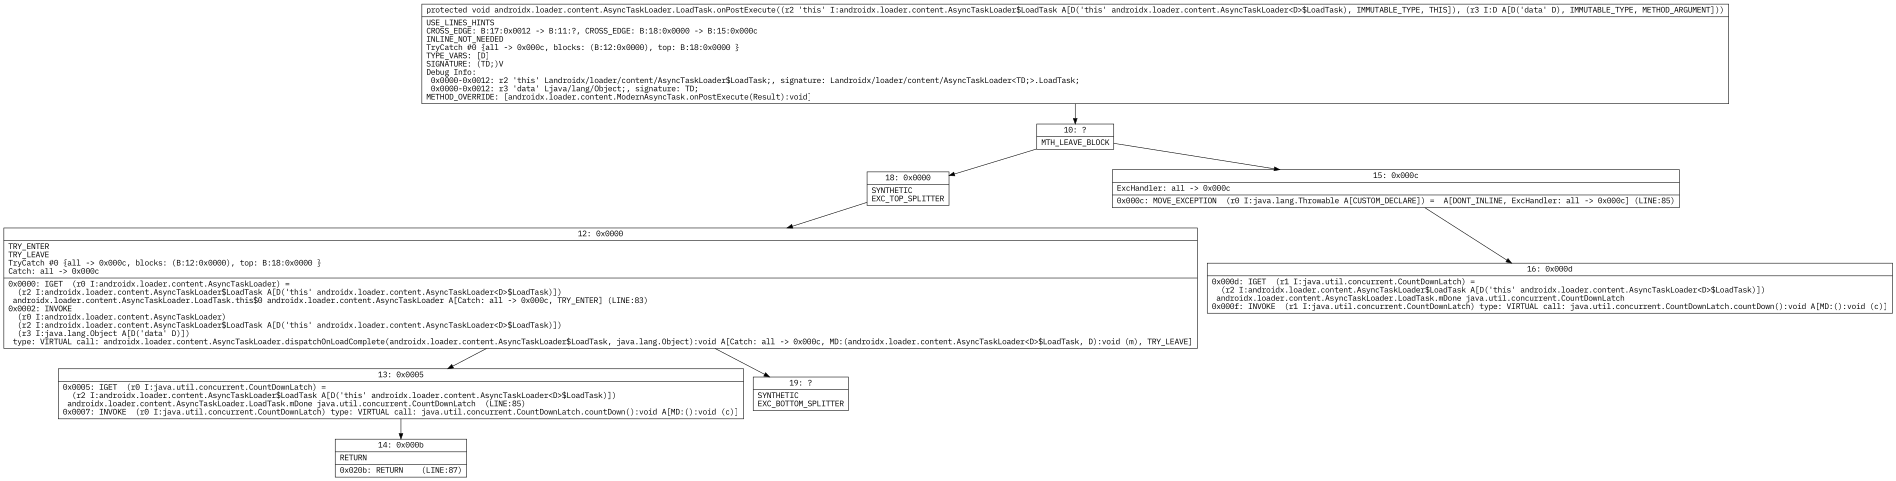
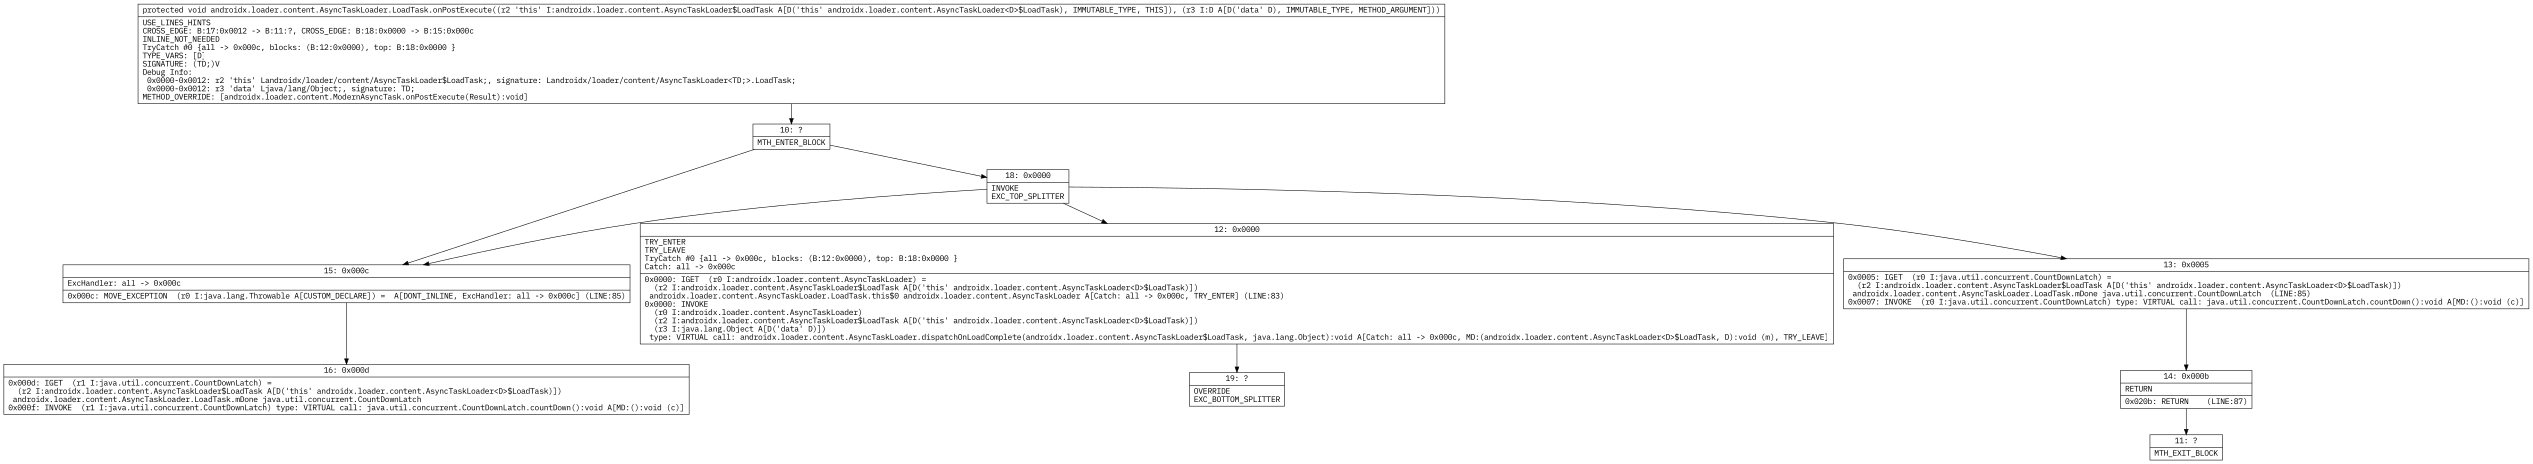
(1075, 143) -> (791, 143)
(892, 191) -> (1005, 188)
none -> (706, 214)
(45, 309) -> (681, 304)
(470, 357) -> (1567, 202)
(778, 396) -> (1212, 391)
none -> (2186, 447)
